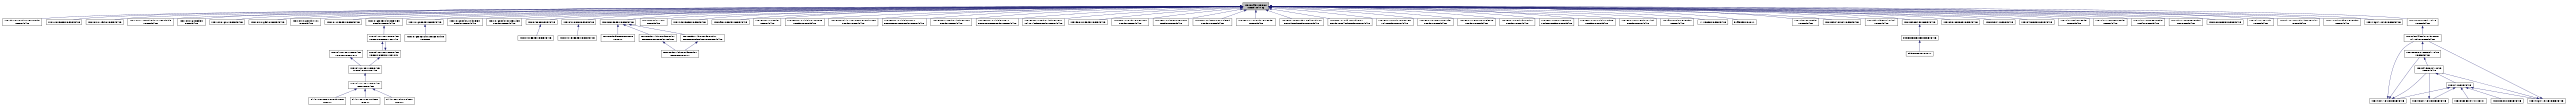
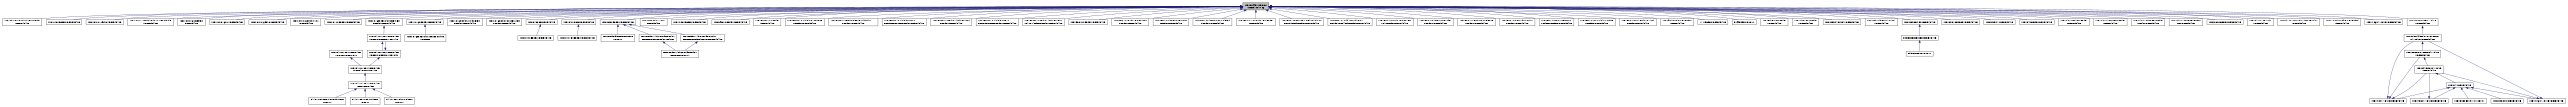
(853, 22) -> (853, 22)
none -> (1774, 22)
